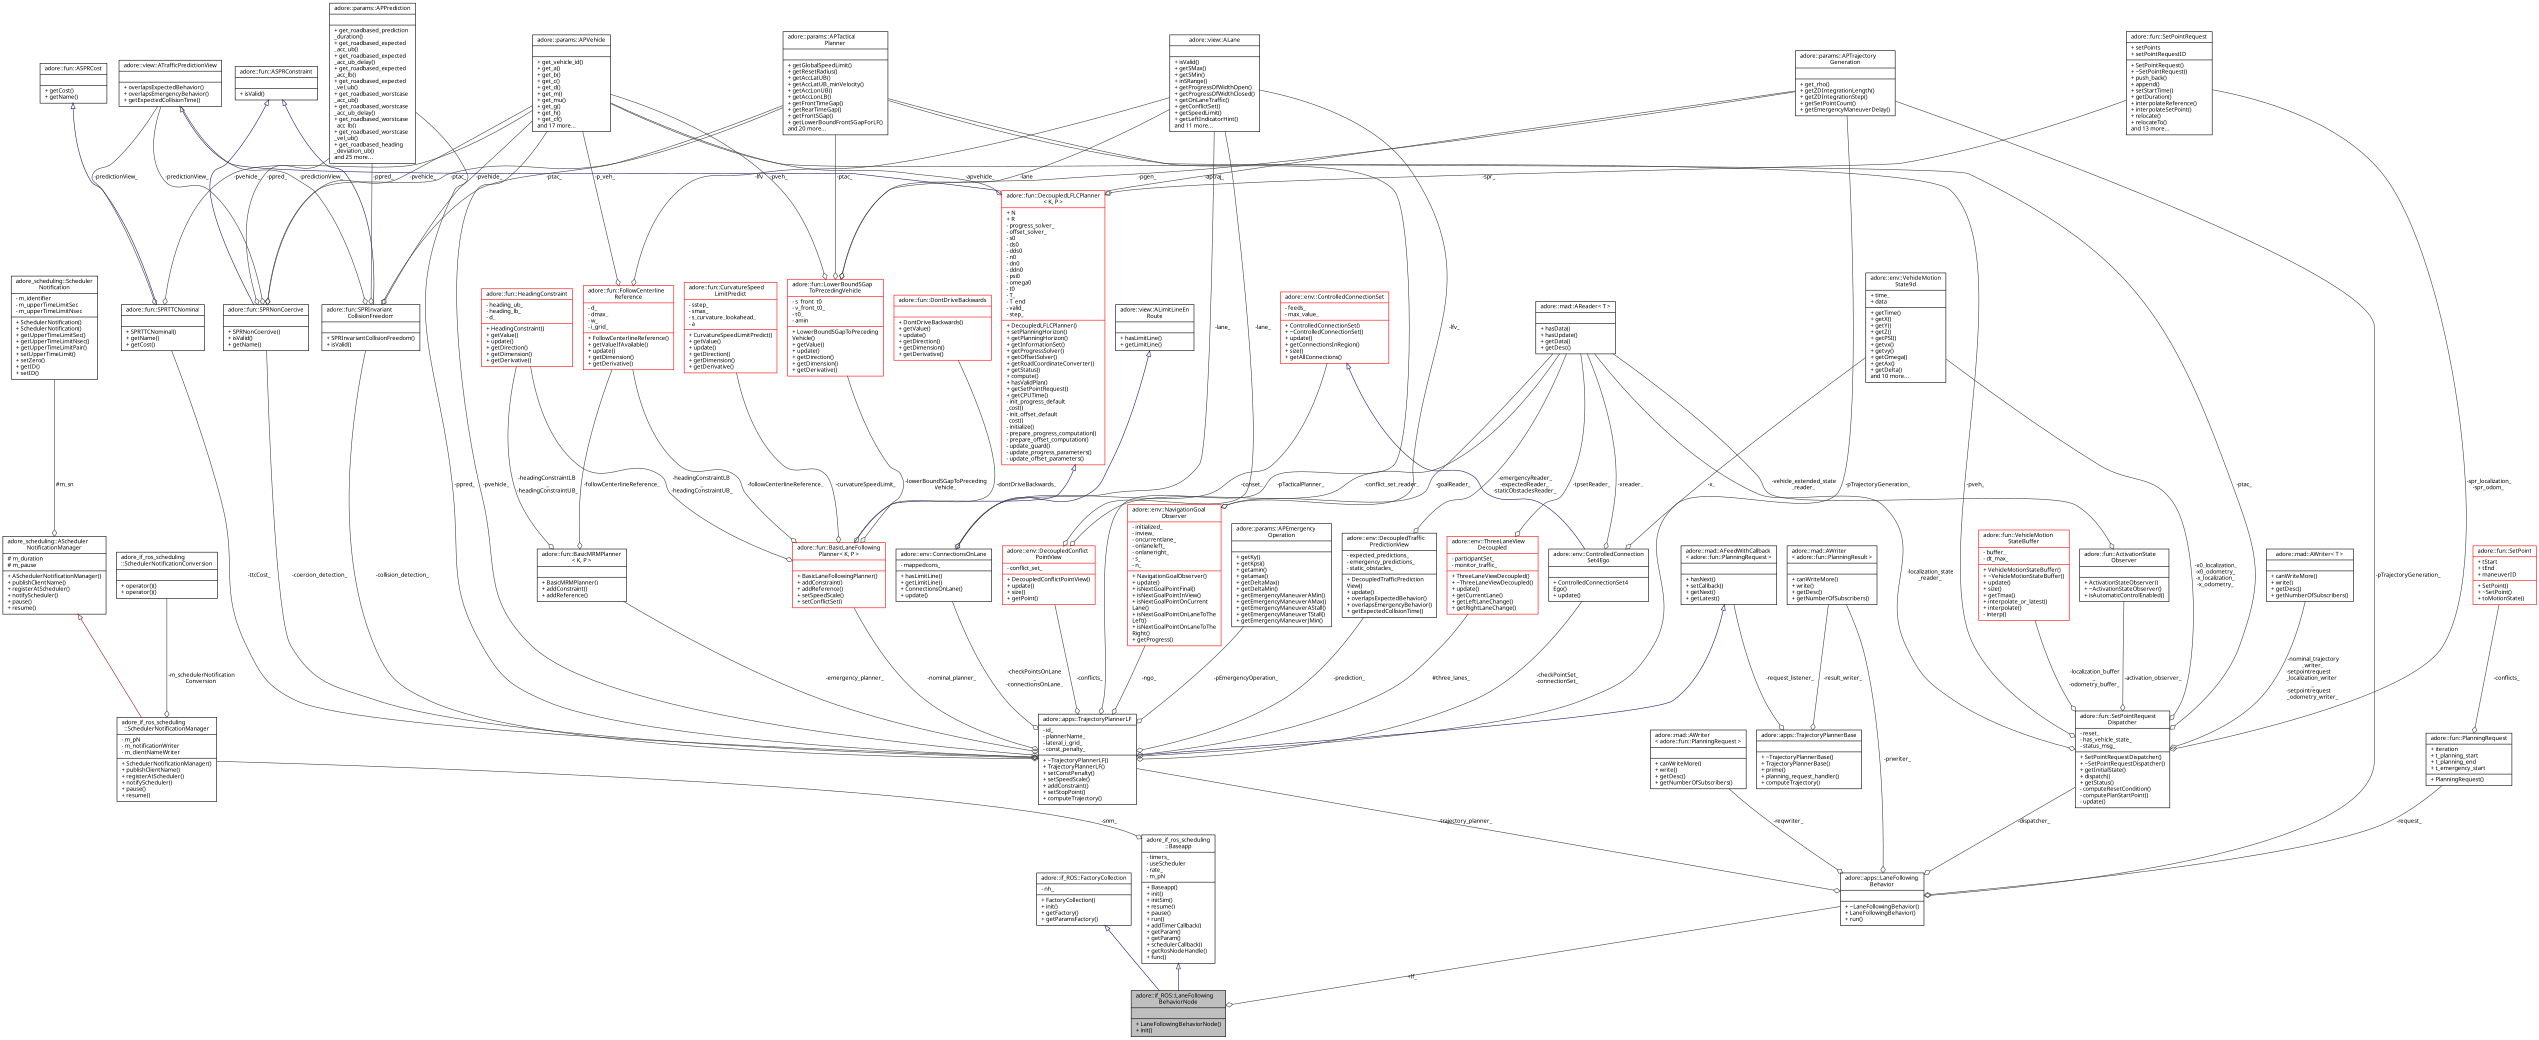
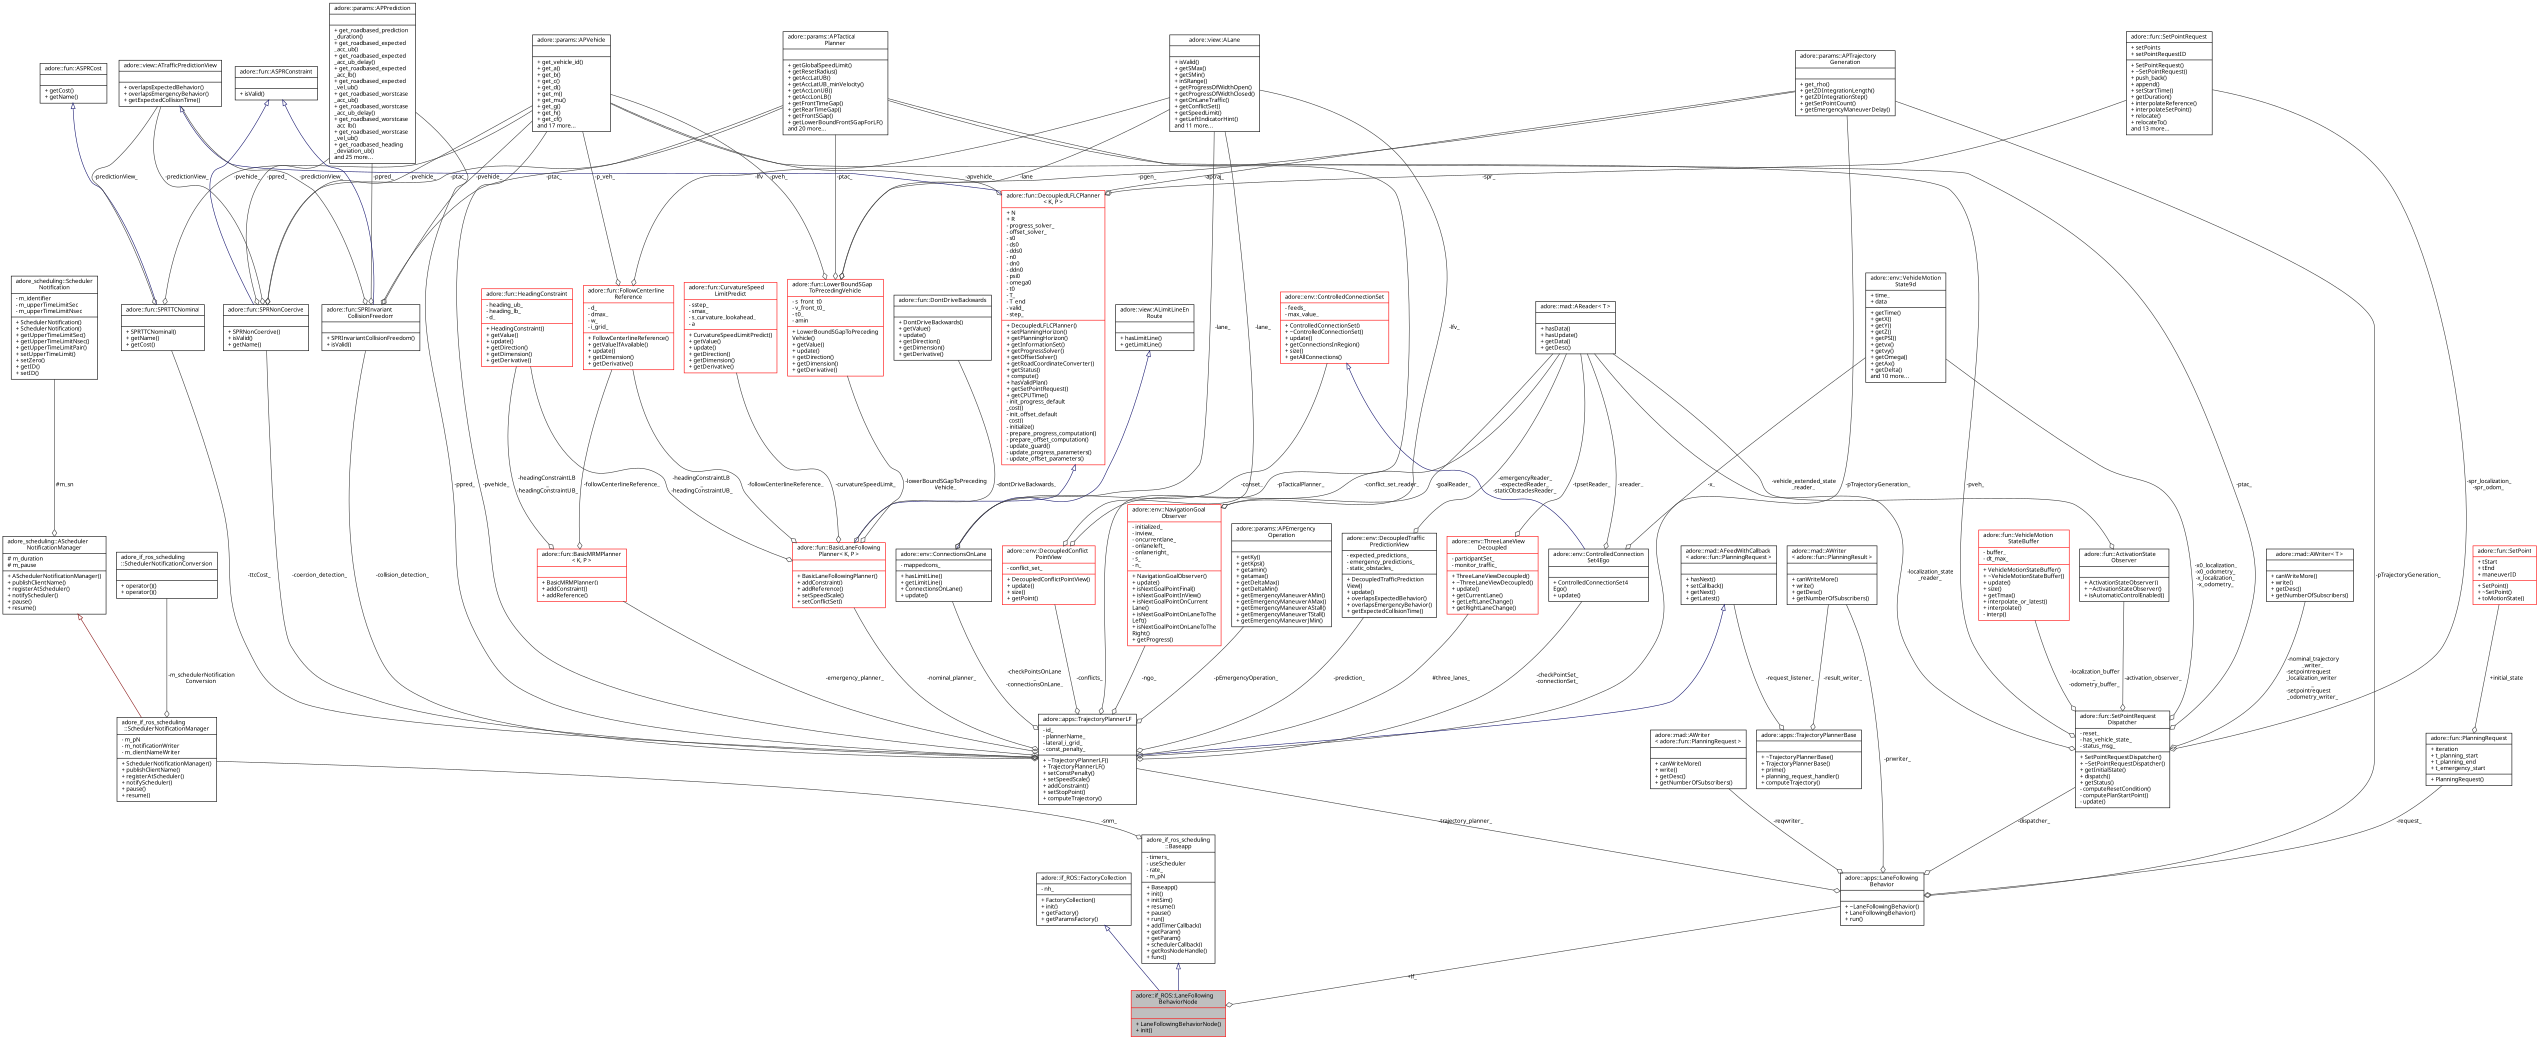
(943, 328) -> (943, 328)
(582, 575) -> (582, 575)
(2506, 678) -> (2506, 678)
(1178, 1014) -> (1178, 1014)
